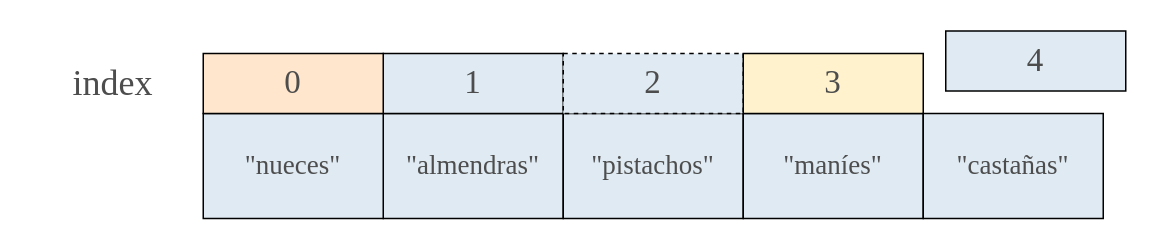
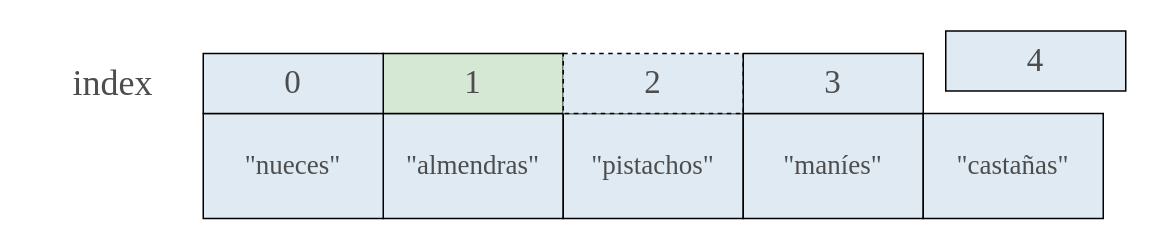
(293, 83) -> (293, 83)
(473, 83) -> (473, 83)
(833, 83) -> (833, 83)
